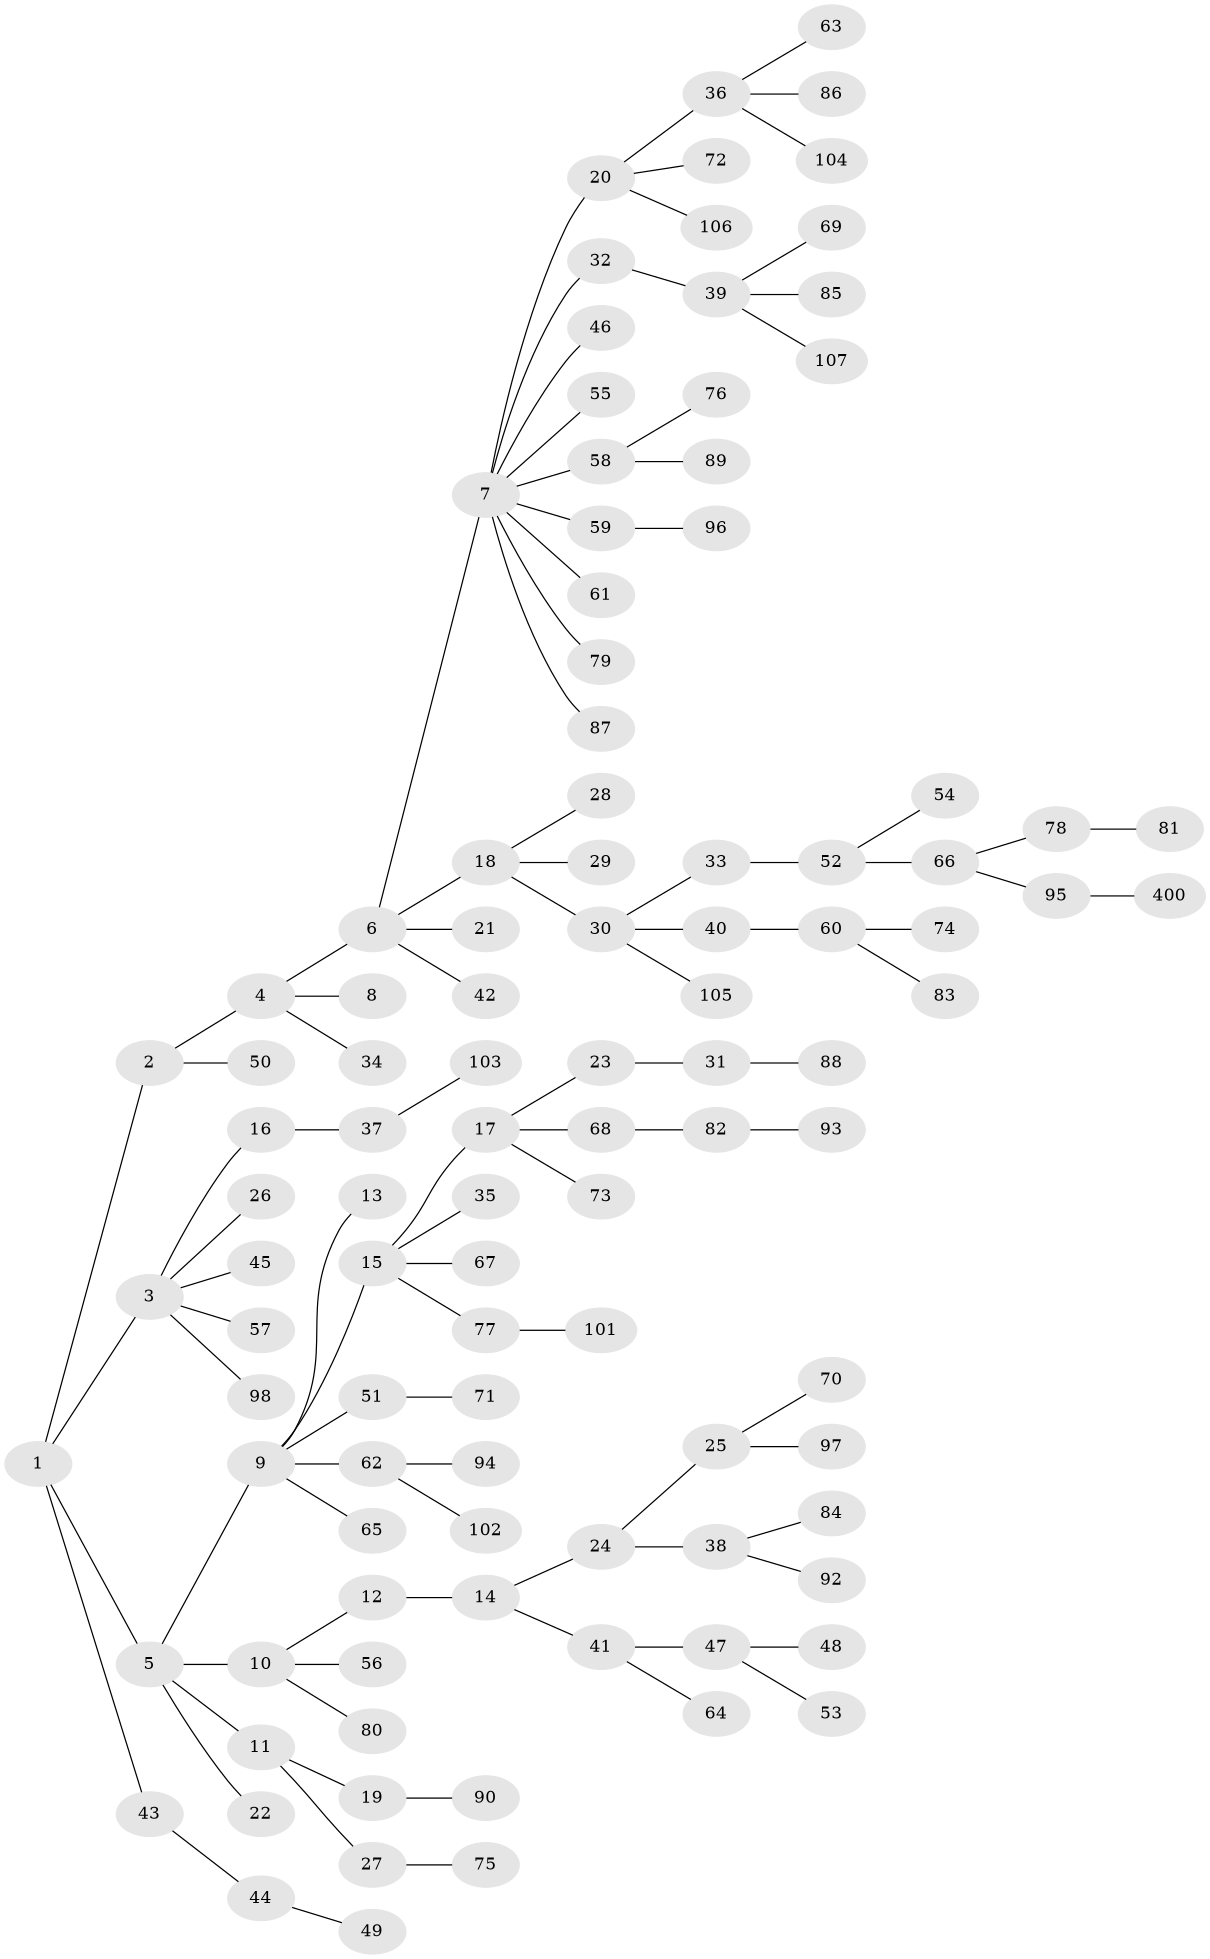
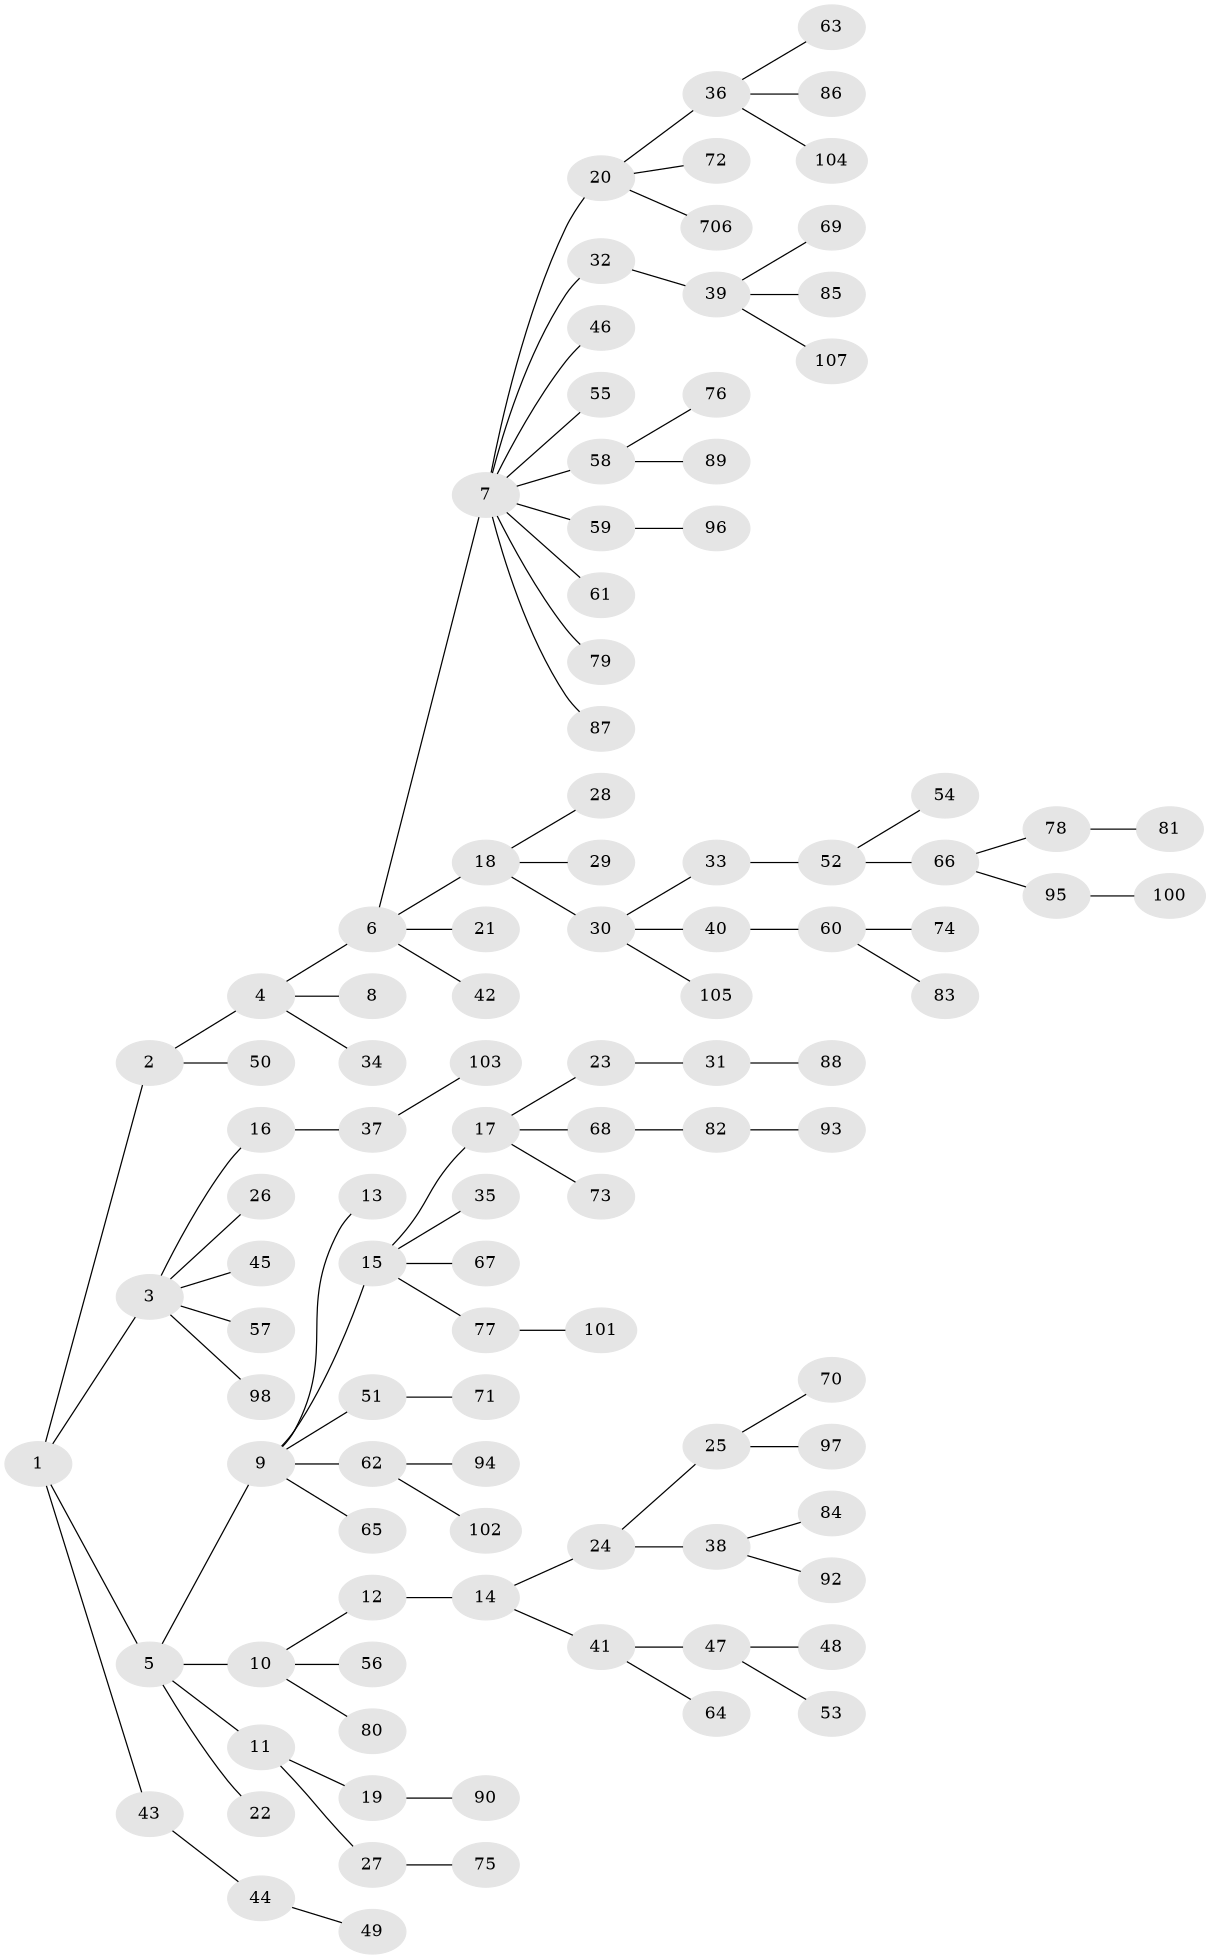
(717, 228) -> (717, 228)
(1170, 896) -> (1170, 896)
